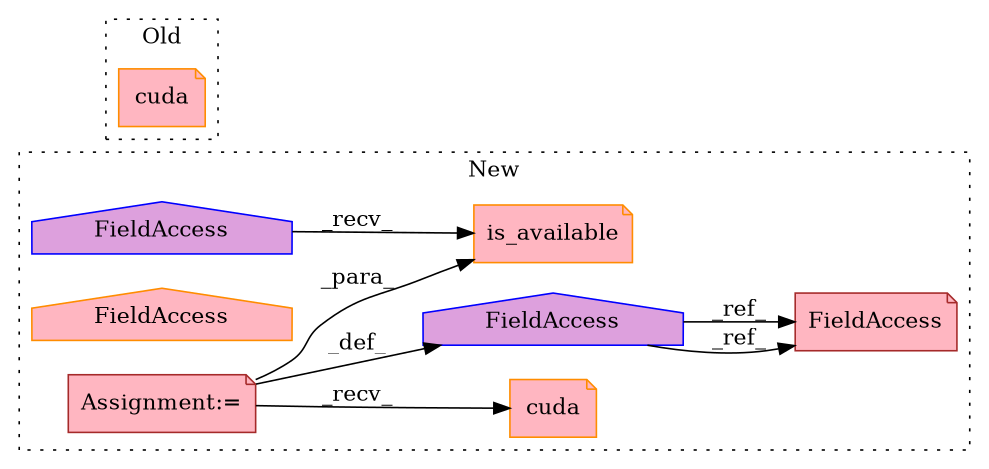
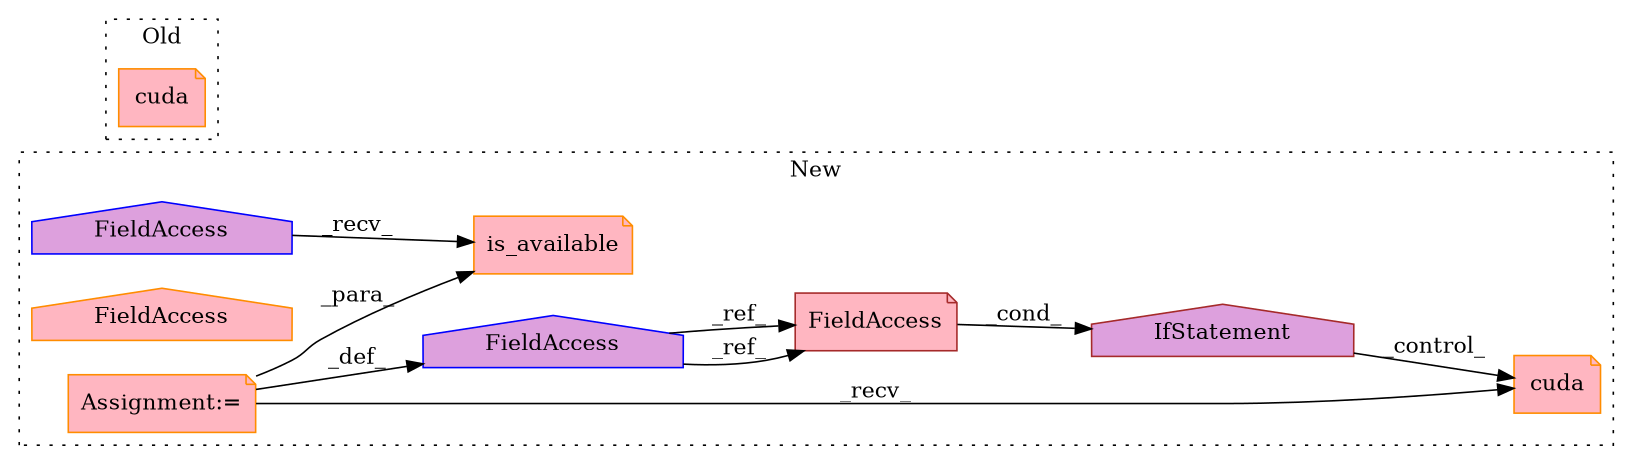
none -> (1223, 333)
(162, 404) -> (162, 404)
